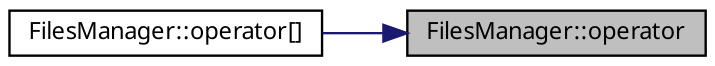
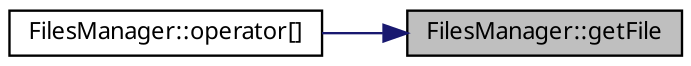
(556, 33) -> (545, 33)
